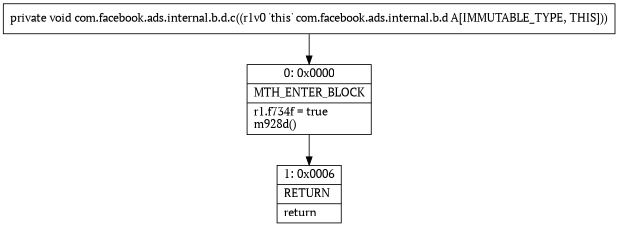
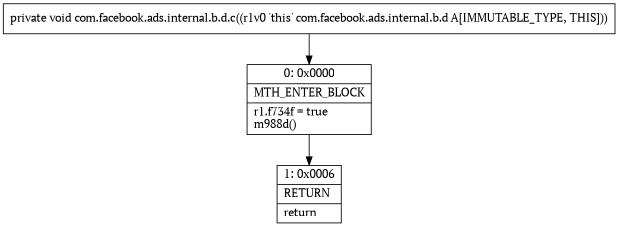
(275, 125) -> (275, 125)
